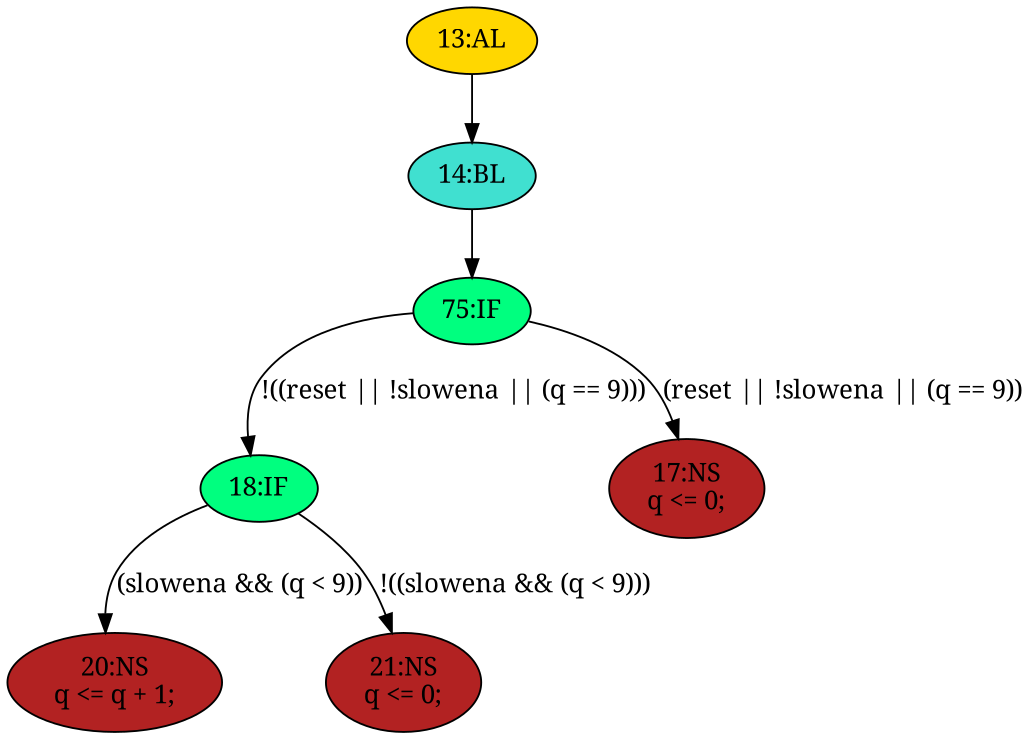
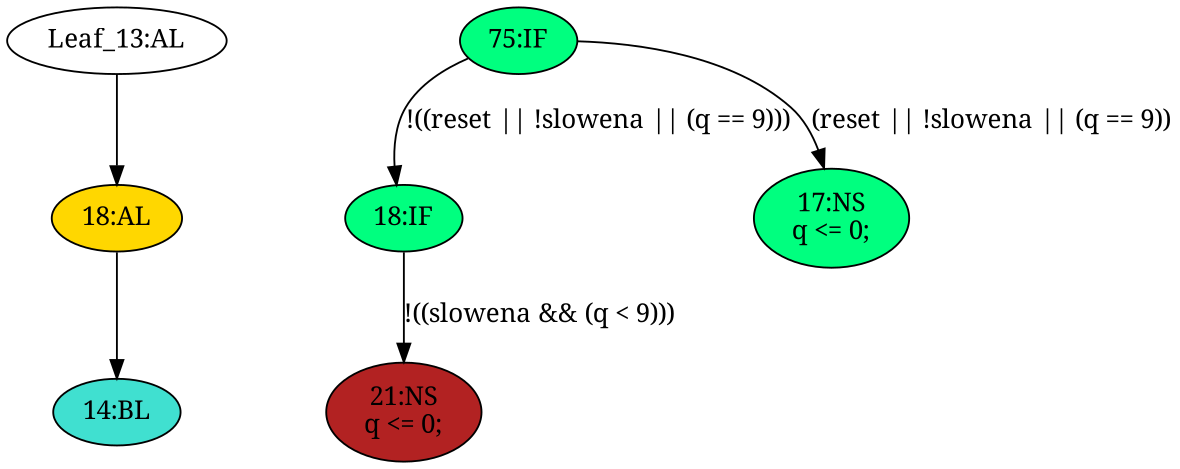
none -> (117, 41)
(472, 41) -> (117, 218)
(472, 234) -> none
(687, 489) -> (832, 218)
(115, 682) -> none
